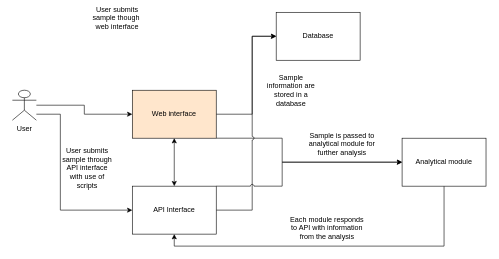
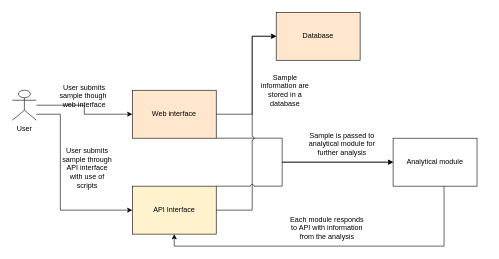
(117, 18) -> (84, 96)
(318, 36) -> (318, 36)
(291, 90) -> (285, 90)
(444, 162) -> (435, 162)
(174, 181) -> none
(174, 210) -> (174, 210)
